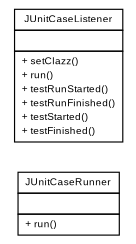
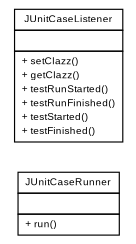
(38, 75) -> (51, 75)
